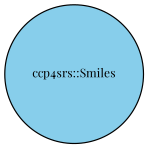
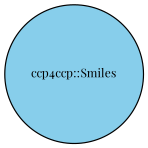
(74, 74) -> (74, 74)
